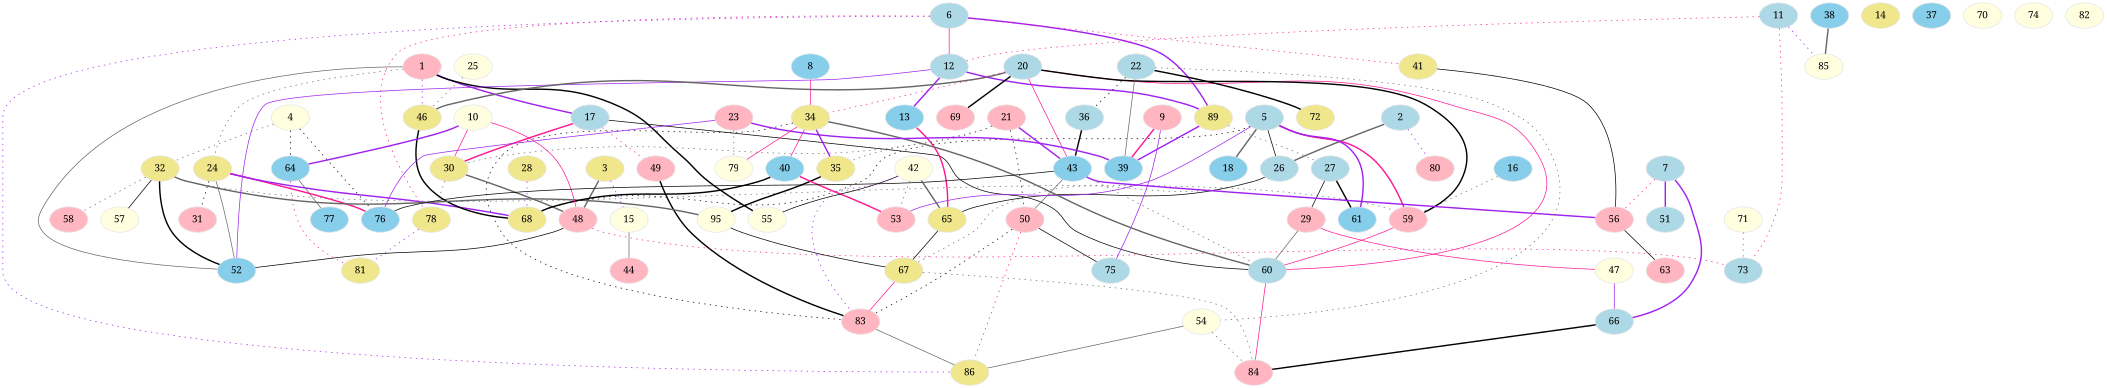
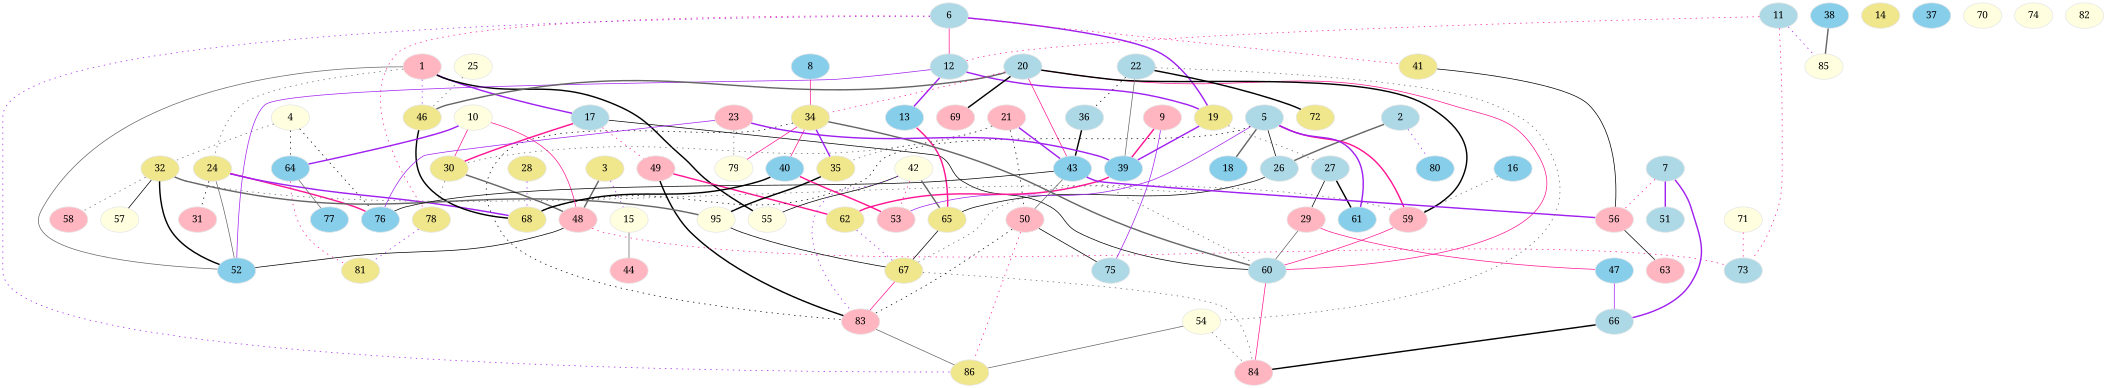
(1213, 118) -> (1213, 118)
(1435, 169) -> (1435, 169)
none -> (845, 220)
(1614, 271) -> (1614, 271)
